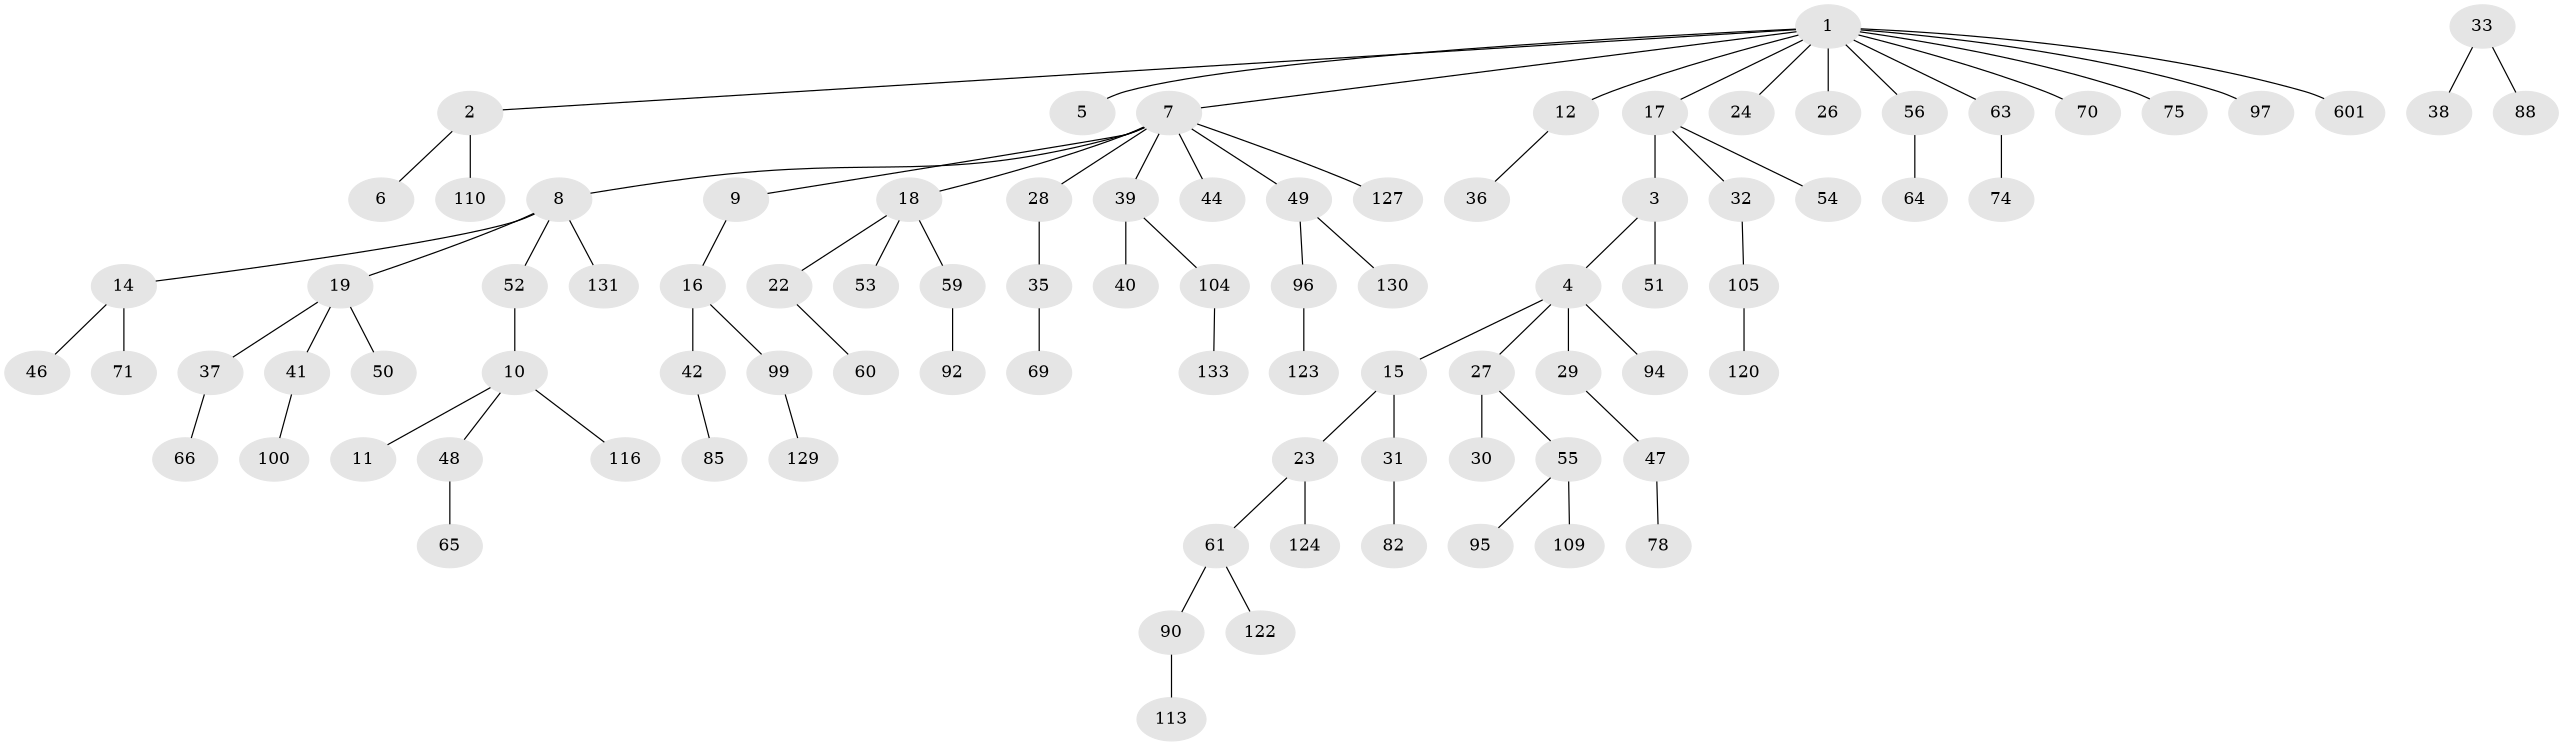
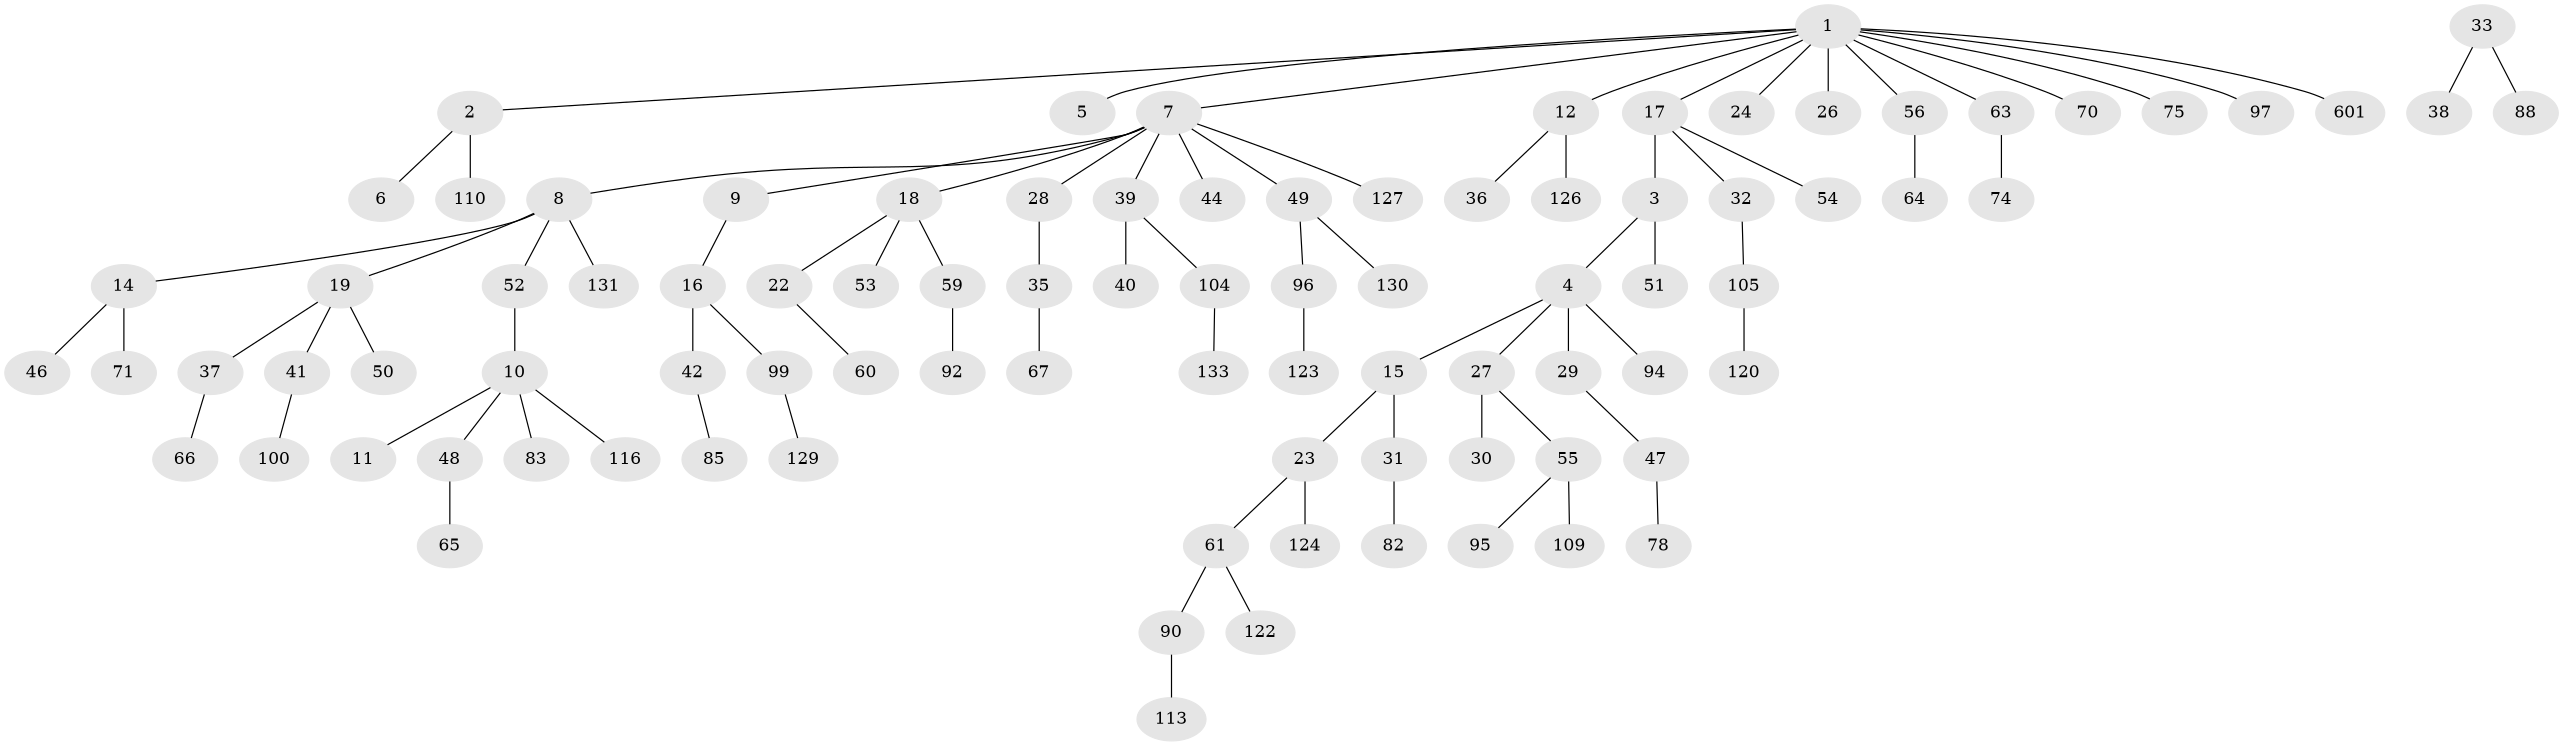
none -> (1566, 200)
(1039, 373) -> (1039, 373)
none -> (536, 459)
